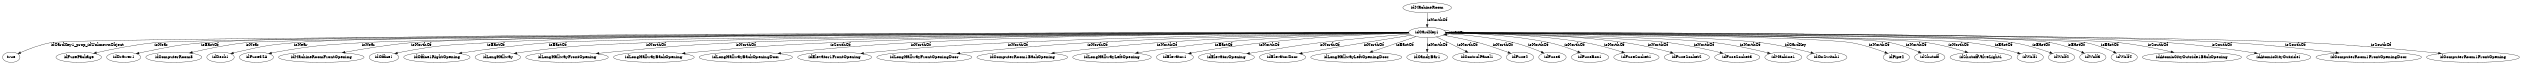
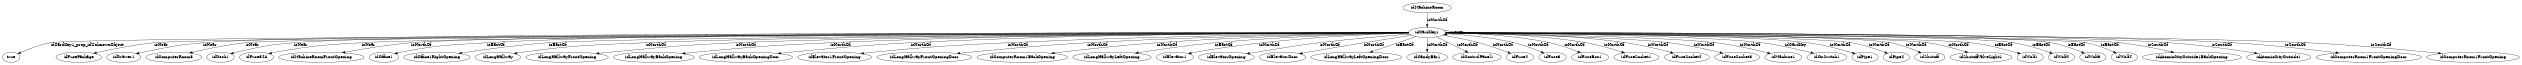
(210, 45) -> (210, 45)
(840, 45) -> (840, 45)
none -> (1865, 57)
